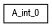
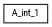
(26, 14) -> (26, 14)
